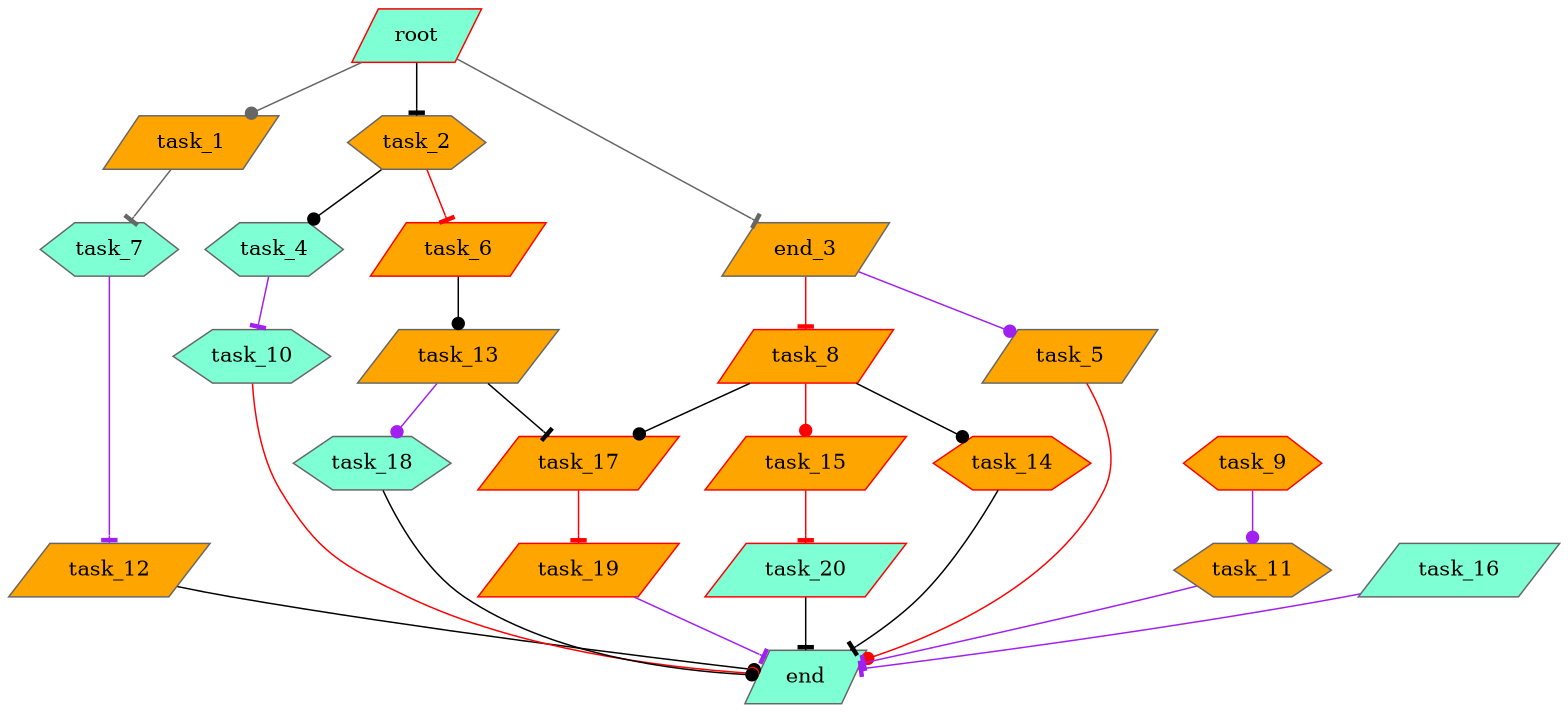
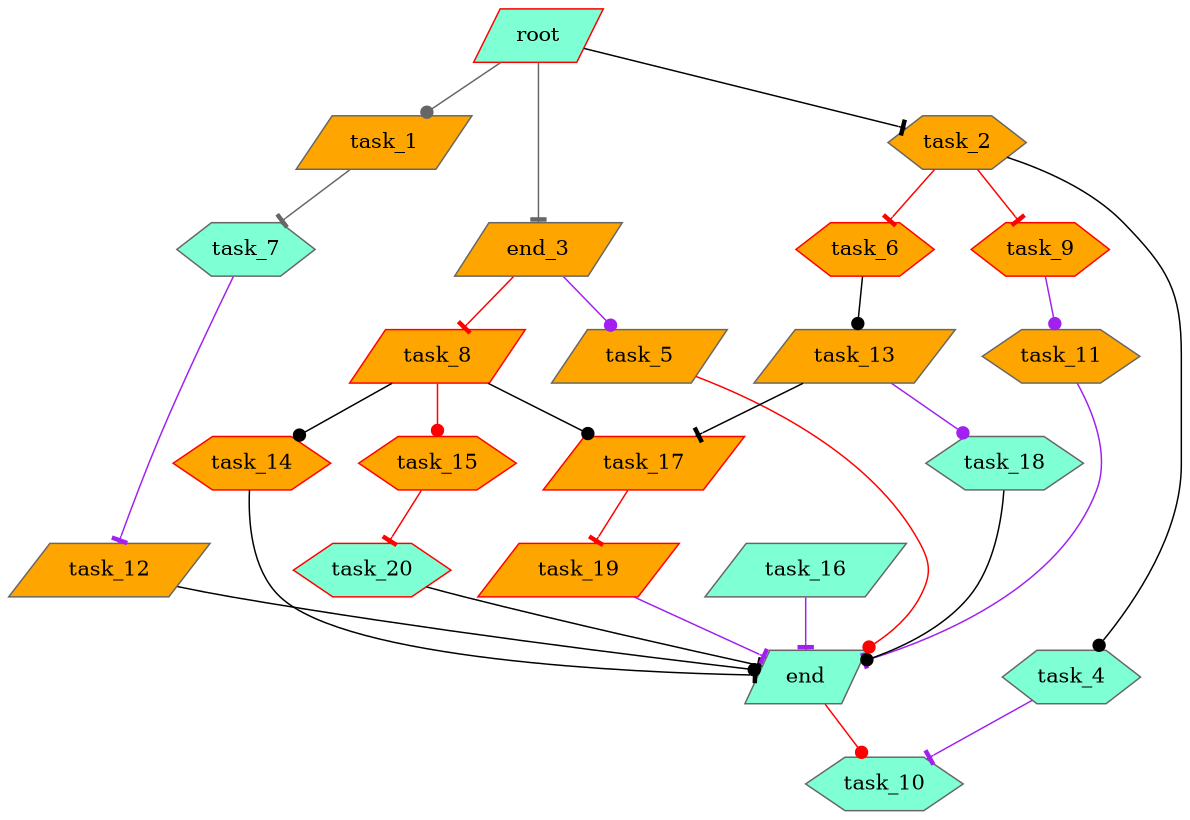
none -> (997, 193)
(458, 249) -> (865, 249)
(806, 463) -> (437, 463)
(806, 570) -> (372, 570)
(439, 610) -> (841, 726)
